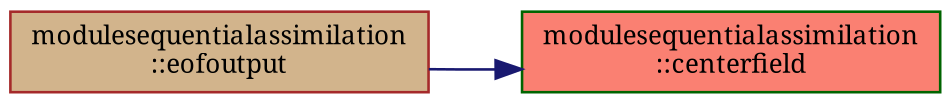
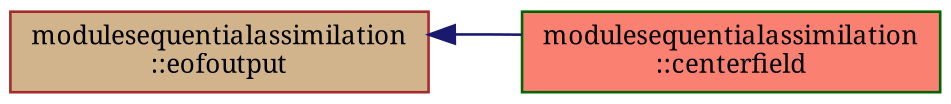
(462, 69) -> (488, 34)
